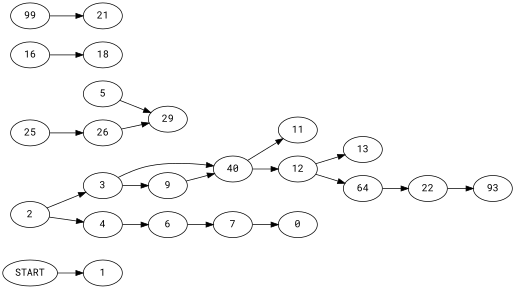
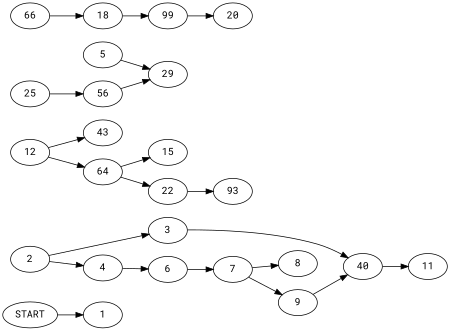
(103, 16) -> (233, 16)
none -> (132, 16)
(30, 55) -> (30, 16)
(103, 133) -> (103, 94)
(363, 150) -> (103, 133)
none -> (168, 152)
(262, 169) -> none
(132, 186) -> (262, 284)
(298, 225) -> (298, 264)
